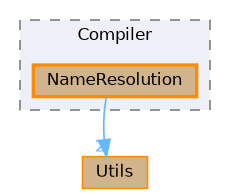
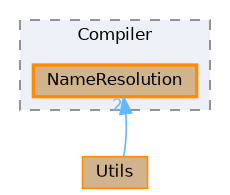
(104, 120) -> (126, 135)
